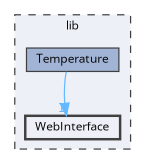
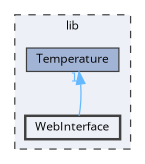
(65, 87) -> (81, 100)
